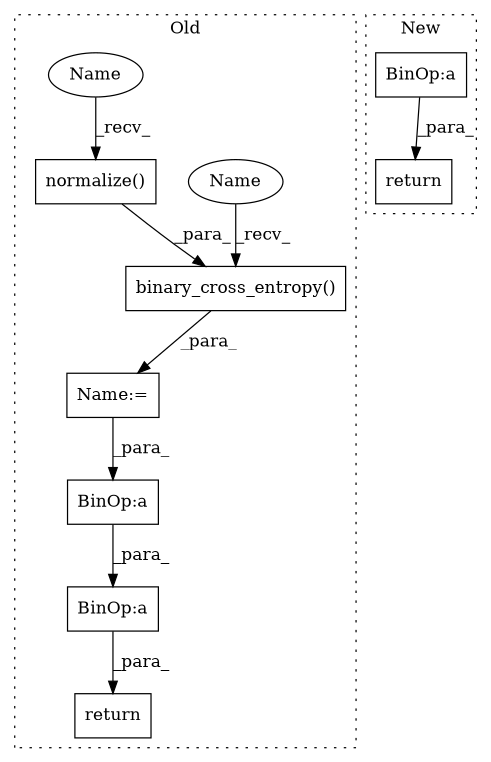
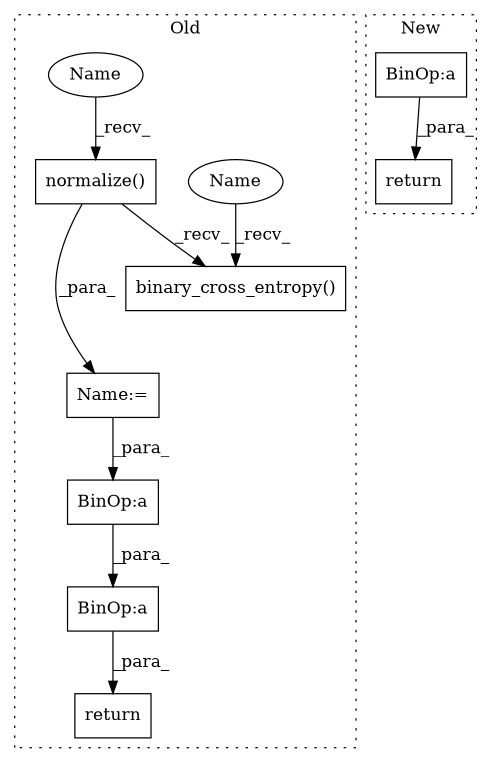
(203, 235) -> (203, 235)
(179, 338) -> (56, 285)
